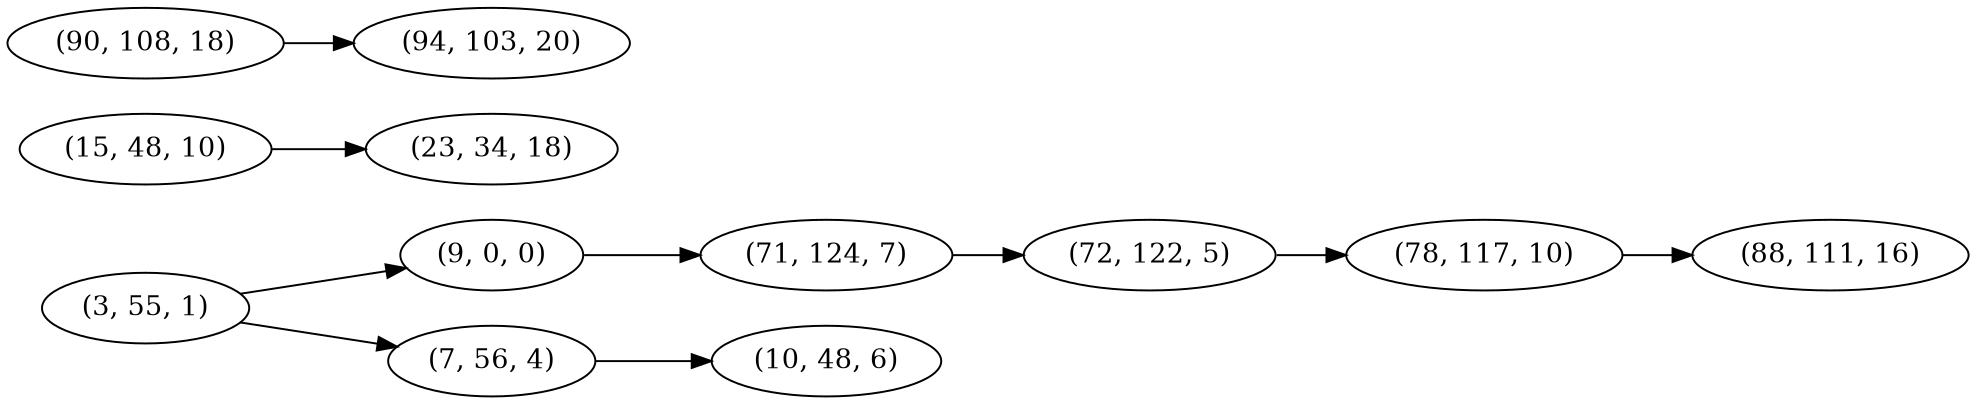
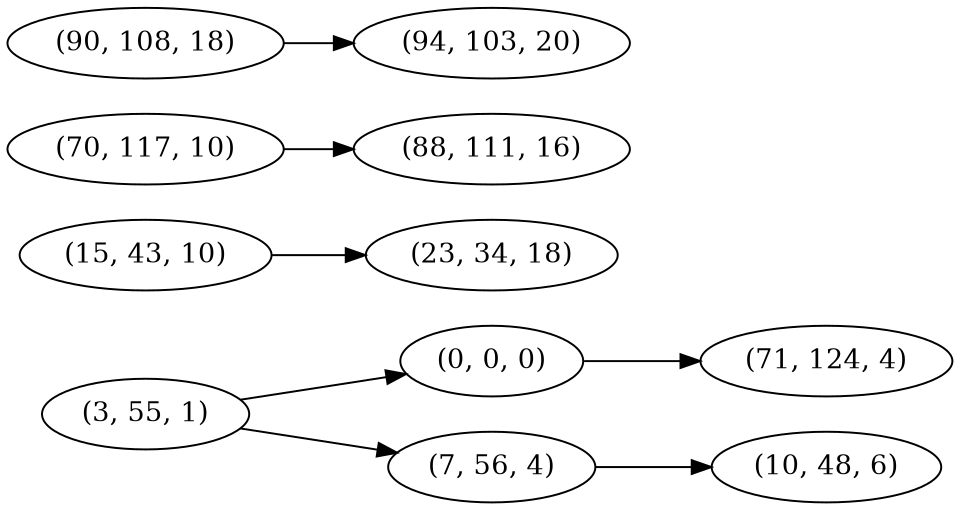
(146, 149) -> (146, 255)
(492, 255) -> (492, 361)
(826, 255) -> (826, 361)
(1150, 255) -> none
(1484, 255) -> (146, 149)
